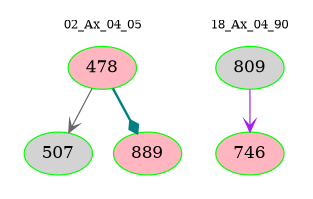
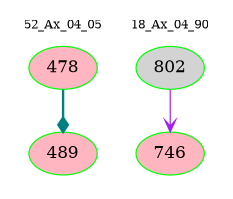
(103, 26) -> (63, 26)
(250, 68) -> (170, 68)
(58, 154) -> none
(148, 154) -> (63, 154)
